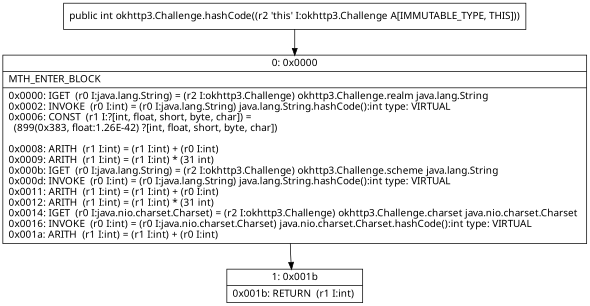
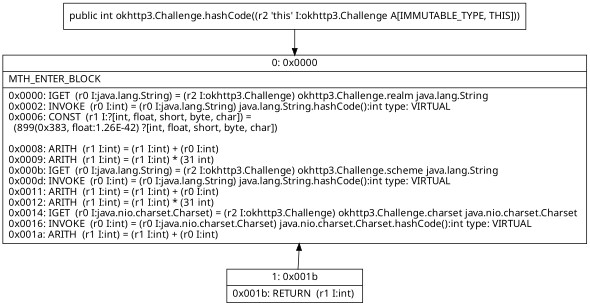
(291, 253) -> (299, 260)
